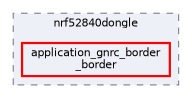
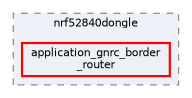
(96, 60) -> (96, 60)
